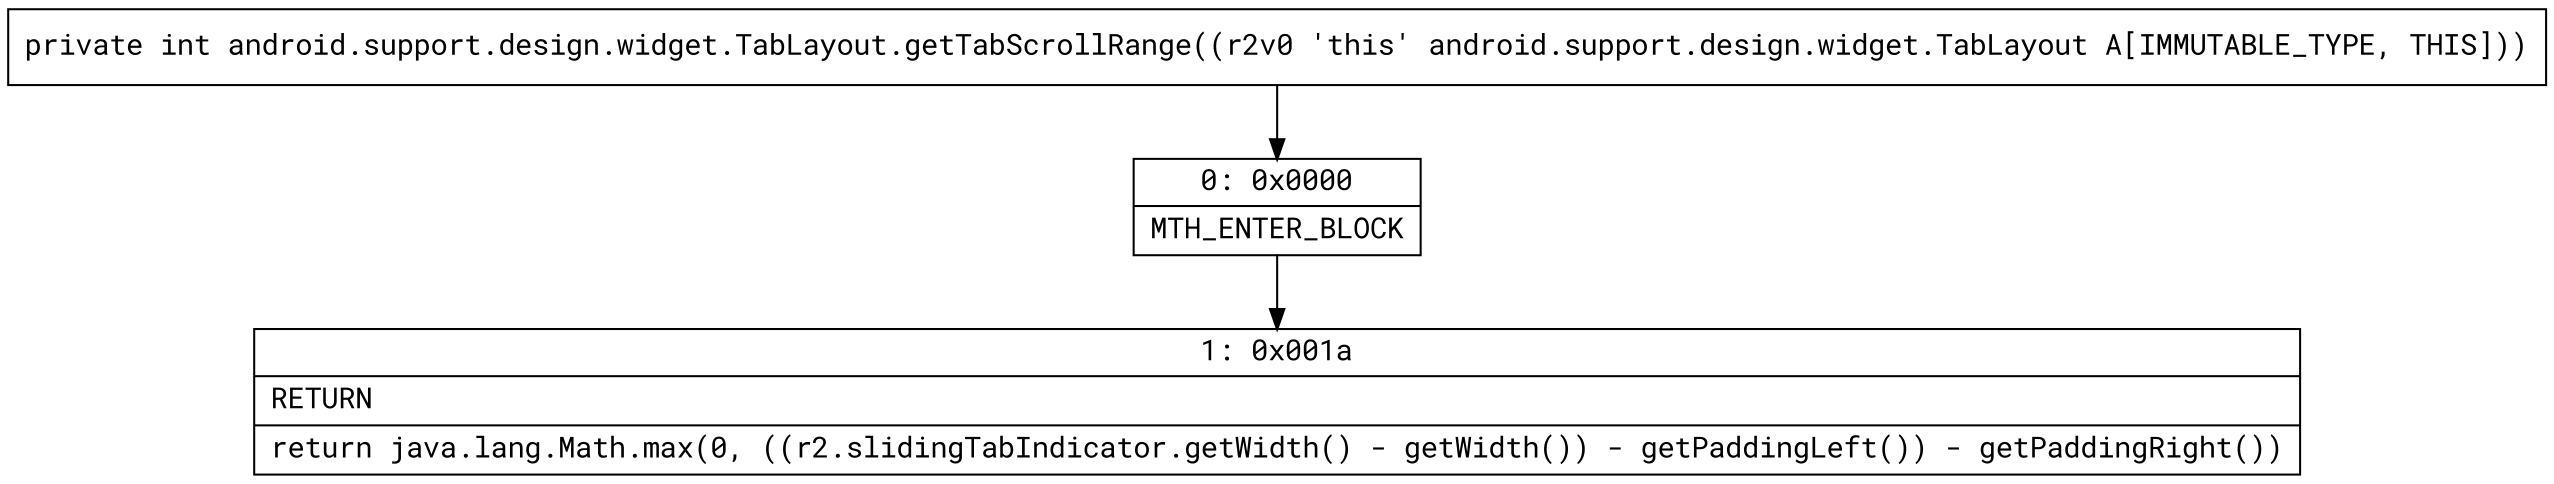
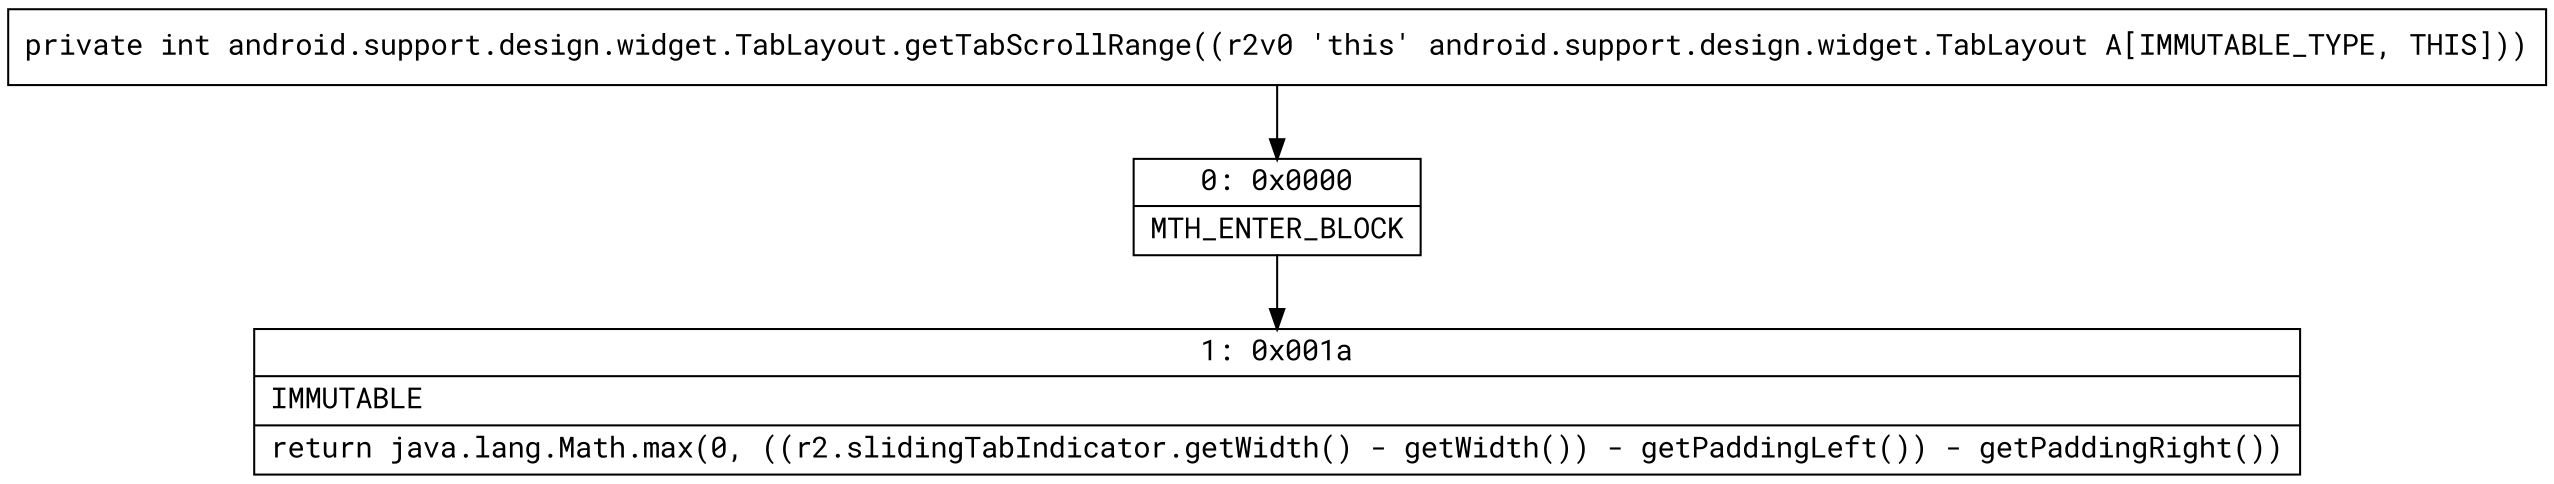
(322, 400) -> (347, 400)
